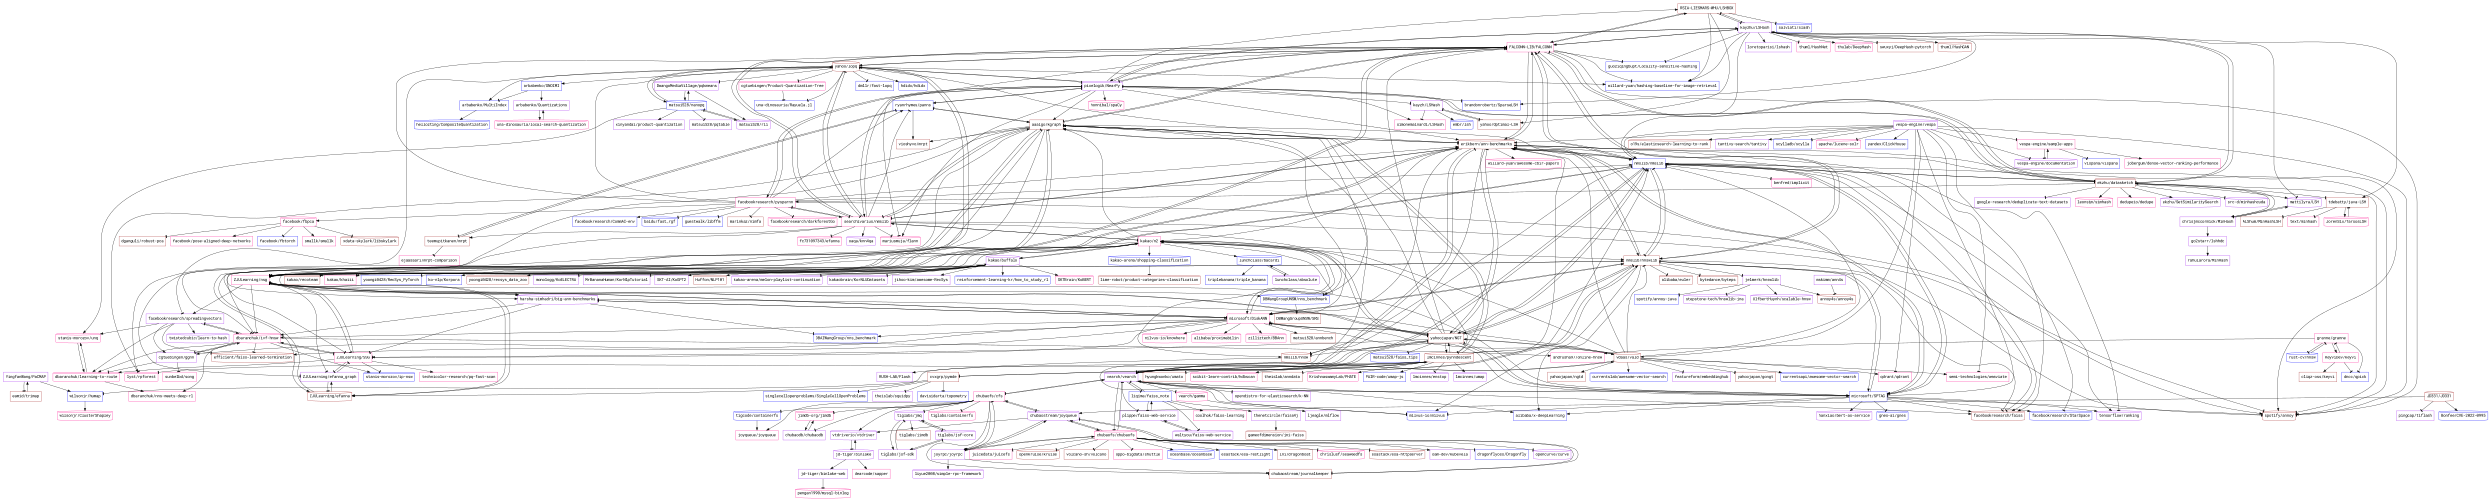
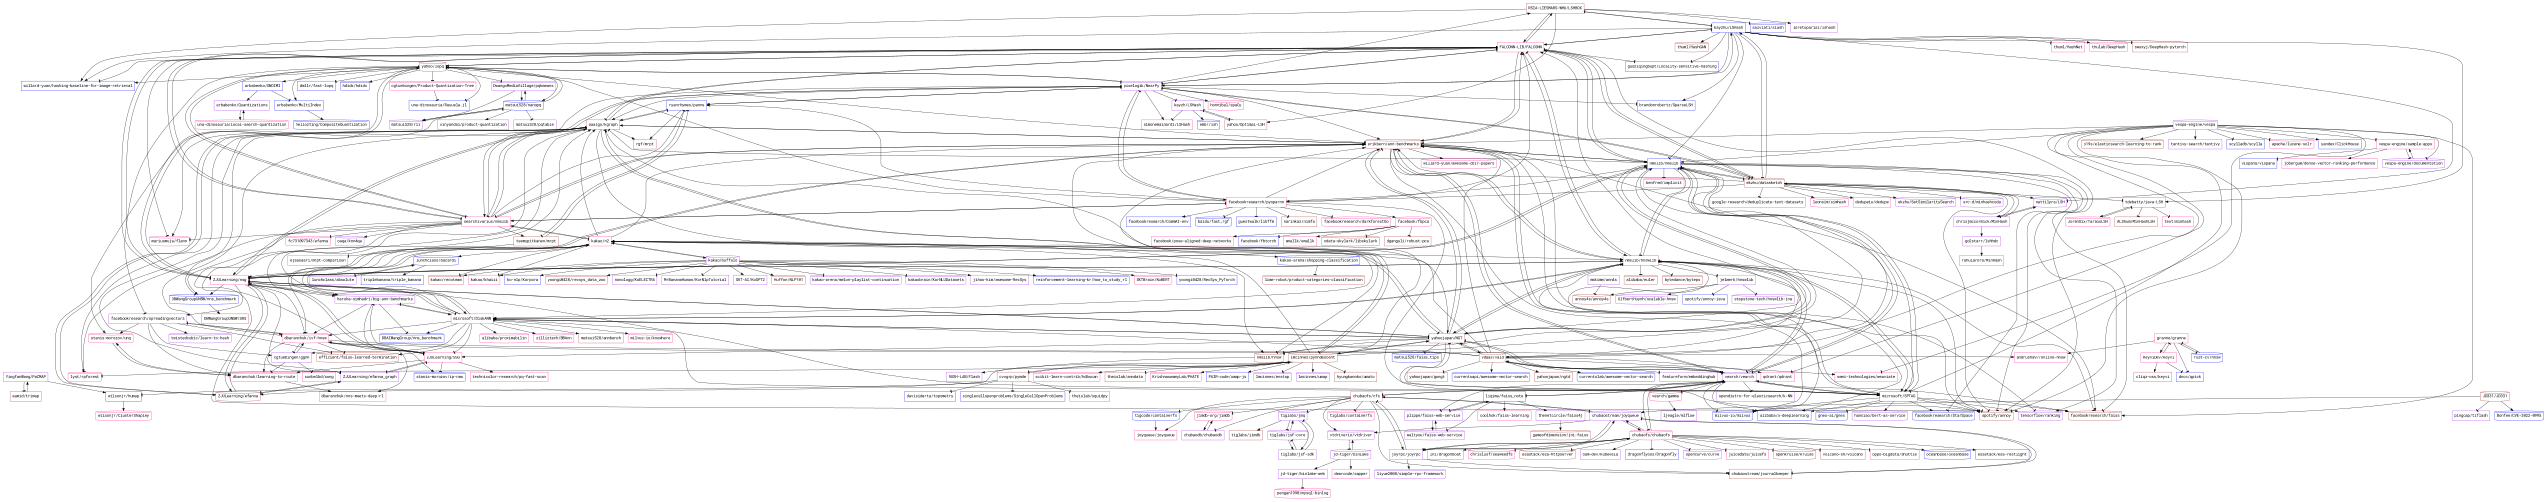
(1755, 28) -> (1729, 28)
(1761, 36) -> (1686, 14)
(913, 144) -> (645, 144)
